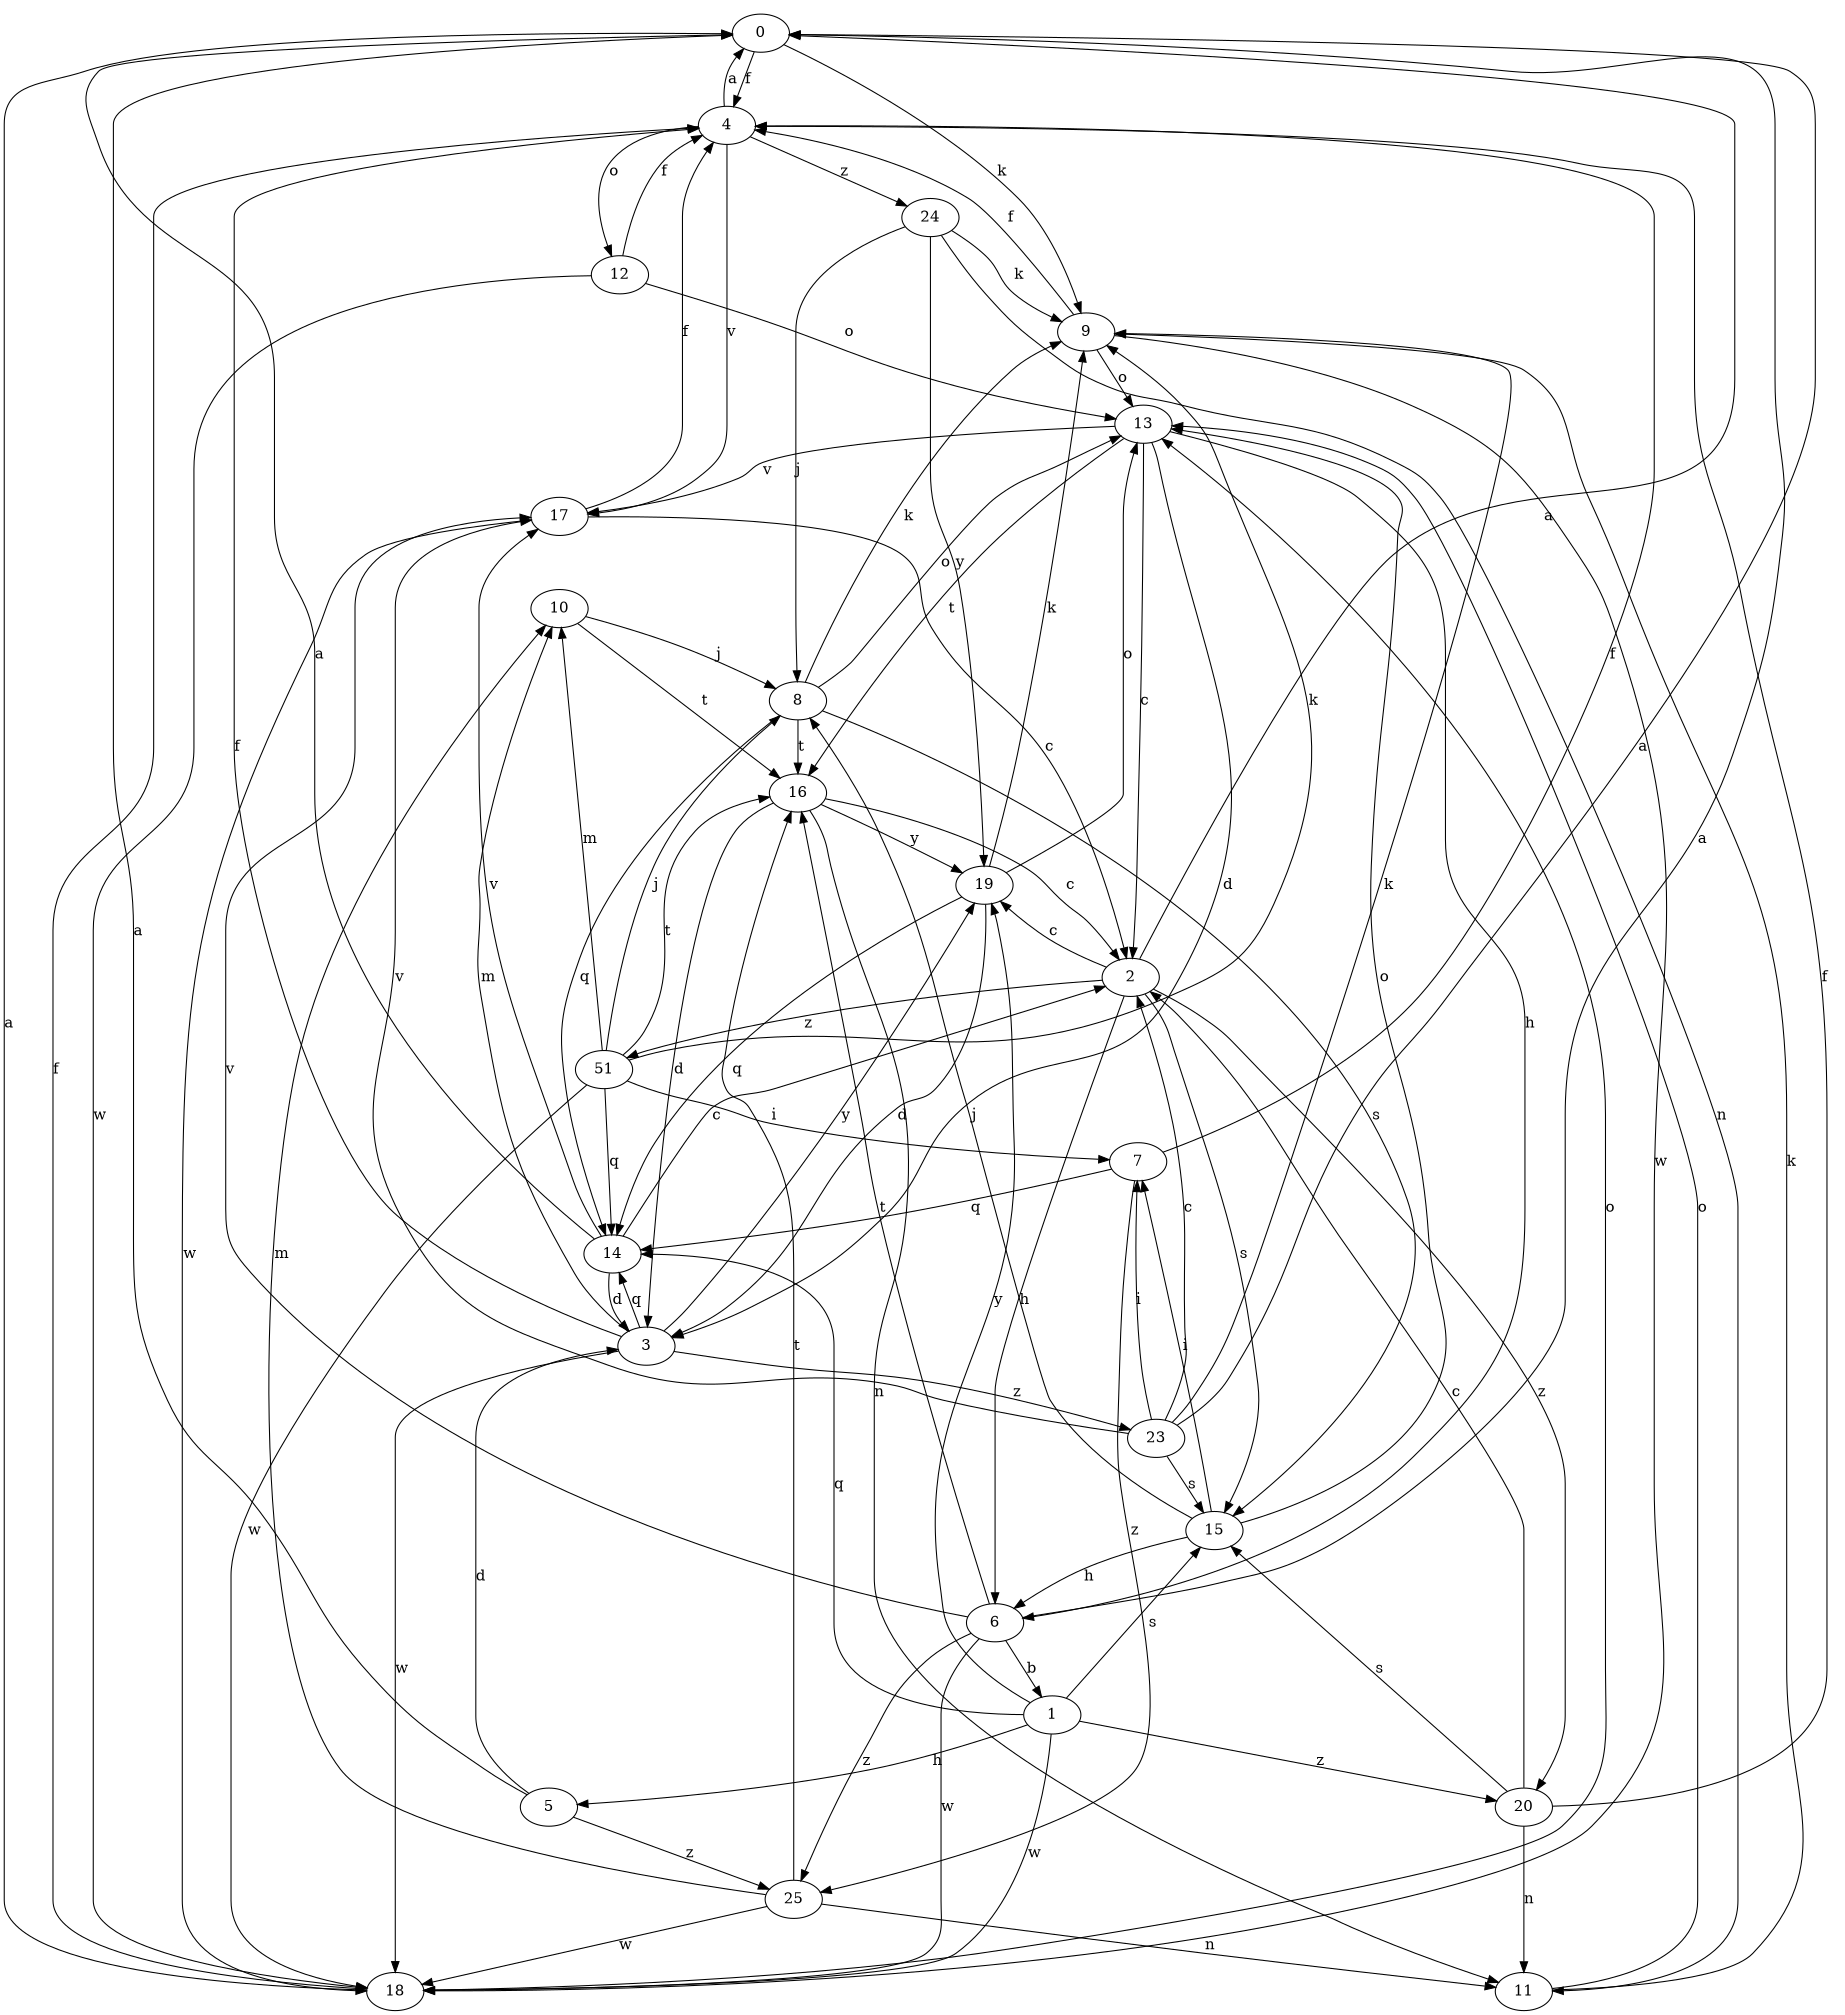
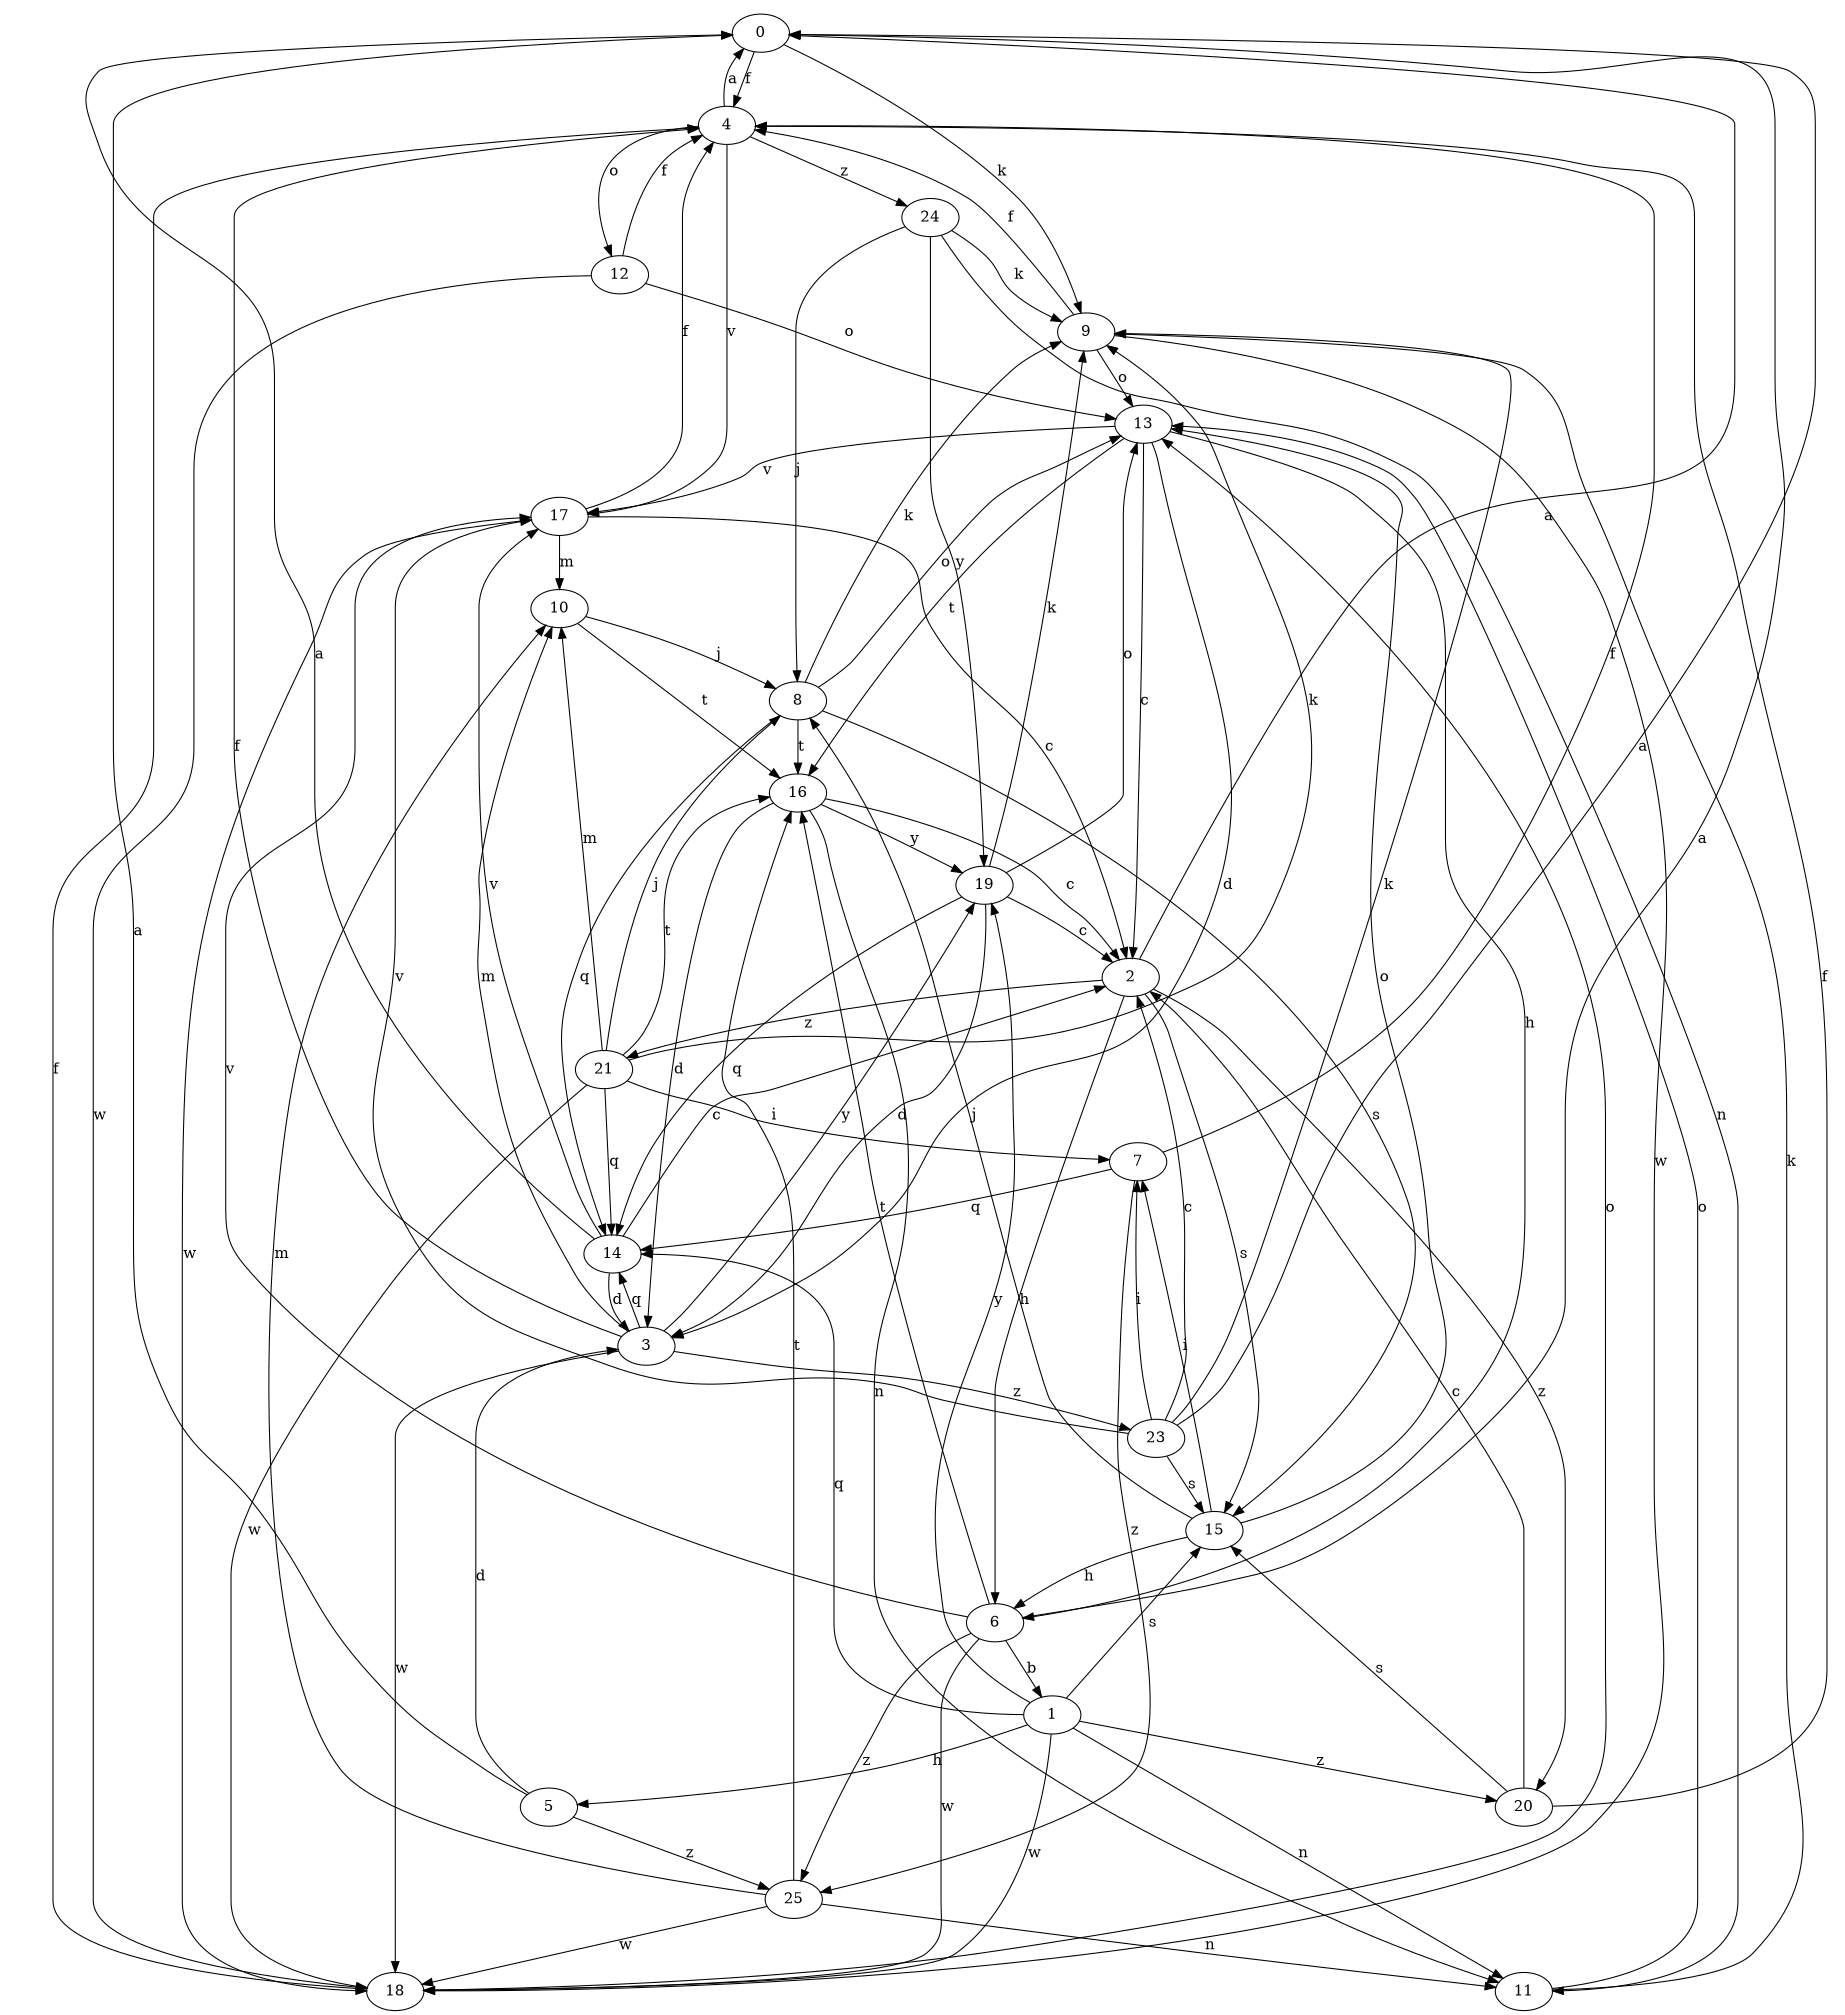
none -> (560, 557)
(4, 834) -> none
(1055, 943) -> (1057, 924)
(604, 1070) -> (604, 1070)
(1524, 1894) -> (1283, 1851)
